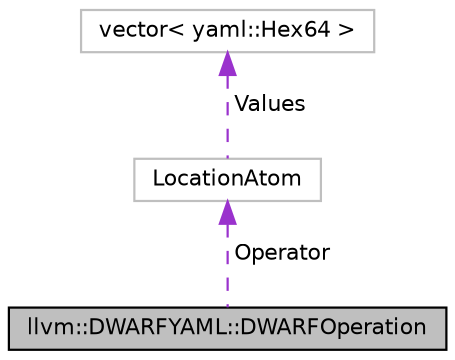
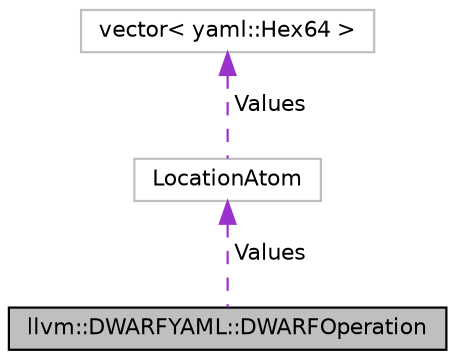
(279, 254) -> (268, 254)
